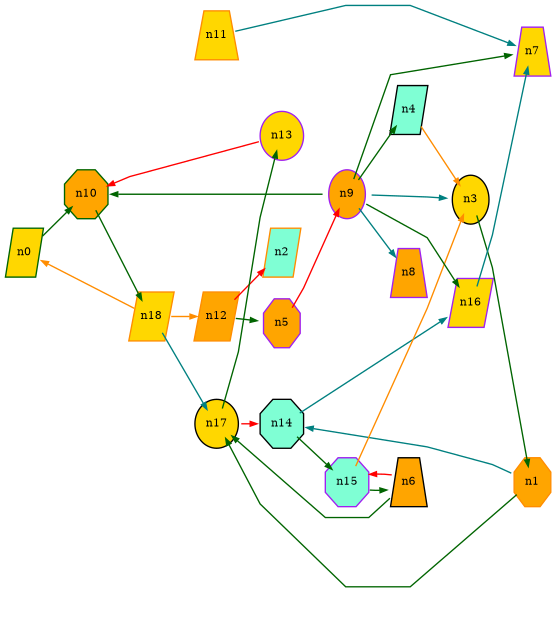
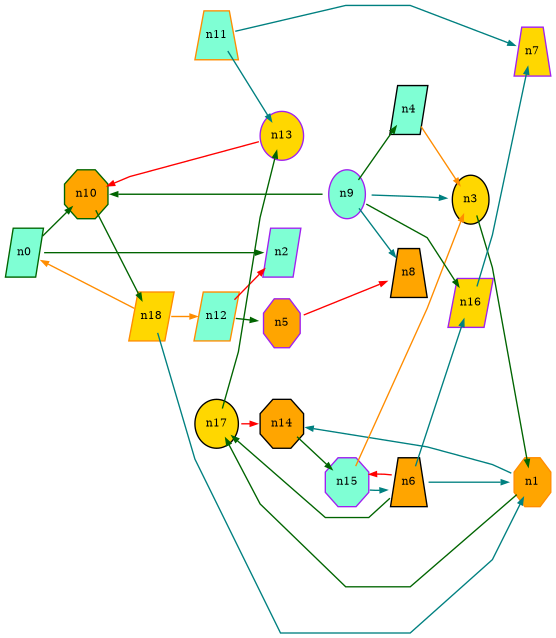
(217, 35) -> (217, 35)
(393, 74) -> none
none -> (248, 83)
(347, 194) -> (347, 194)
(24, 253) -> (24, 253)
none -> (150, 253)
(282, 253) -> (282, 253)
(315, 262) -> (342, 300)
(409, 273) -> (409, 273)
(217, 316) -> (217, 316)
(370, 367) -> (439, 396)
(183, 368) -> (275, 622)
(282, 424) -> (282, 424)
none -> (465, 482)
(375, 490) -> (375, 490)
